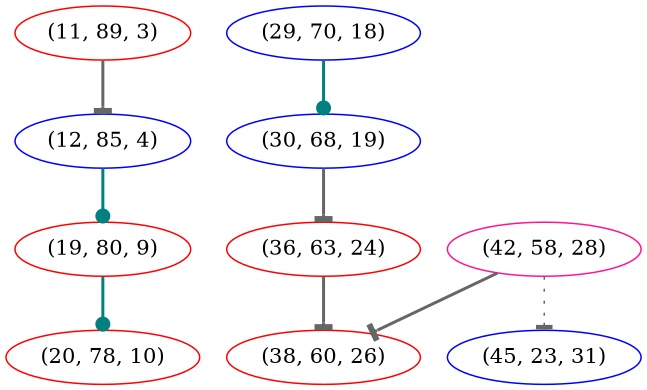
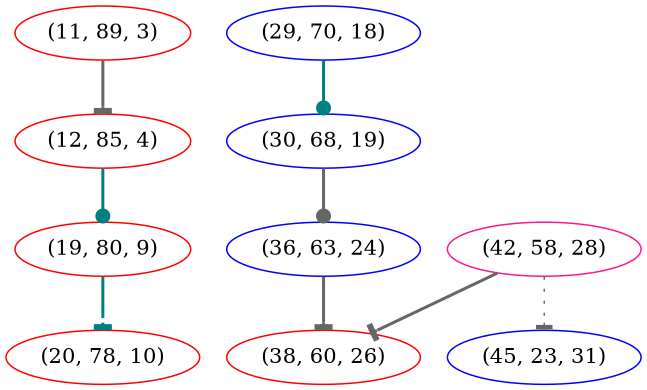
(103, 141) -> (103, 141)
(324, 192) -> (324, 192)
(324, 249) -> (324, 249)
(103, 297) -> (103, 297)
